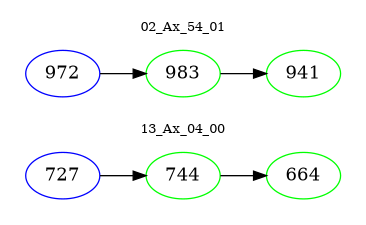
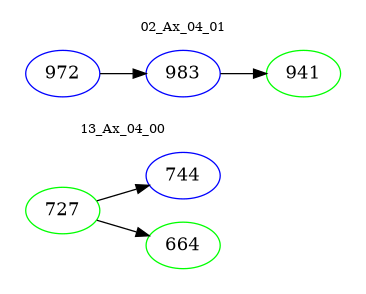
(183, 28) -> (183, 28)
(183, 74) -> (183, 74)
(63, 176) -> (63, 211)
(183, 176) -> (183, 176)
(237, 176) -> (117, 226)
